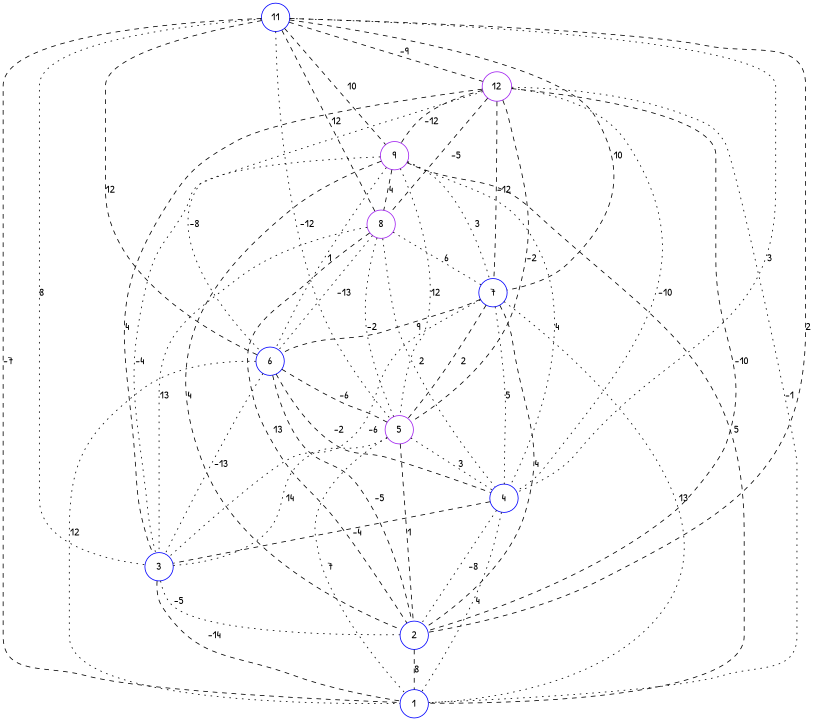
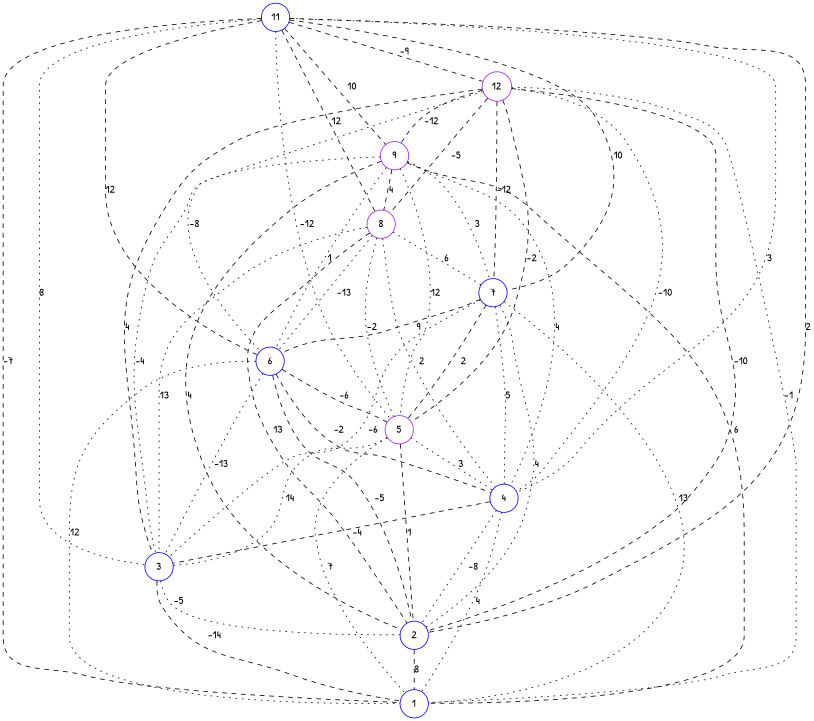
(737, 430) -> (736, 430)
(530, 493) -> (530, 493)
